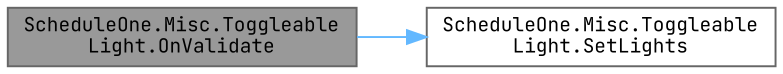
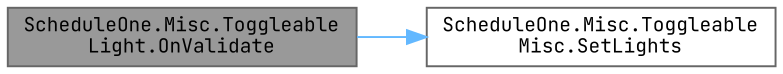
(601, 37) -> (601, 37)
